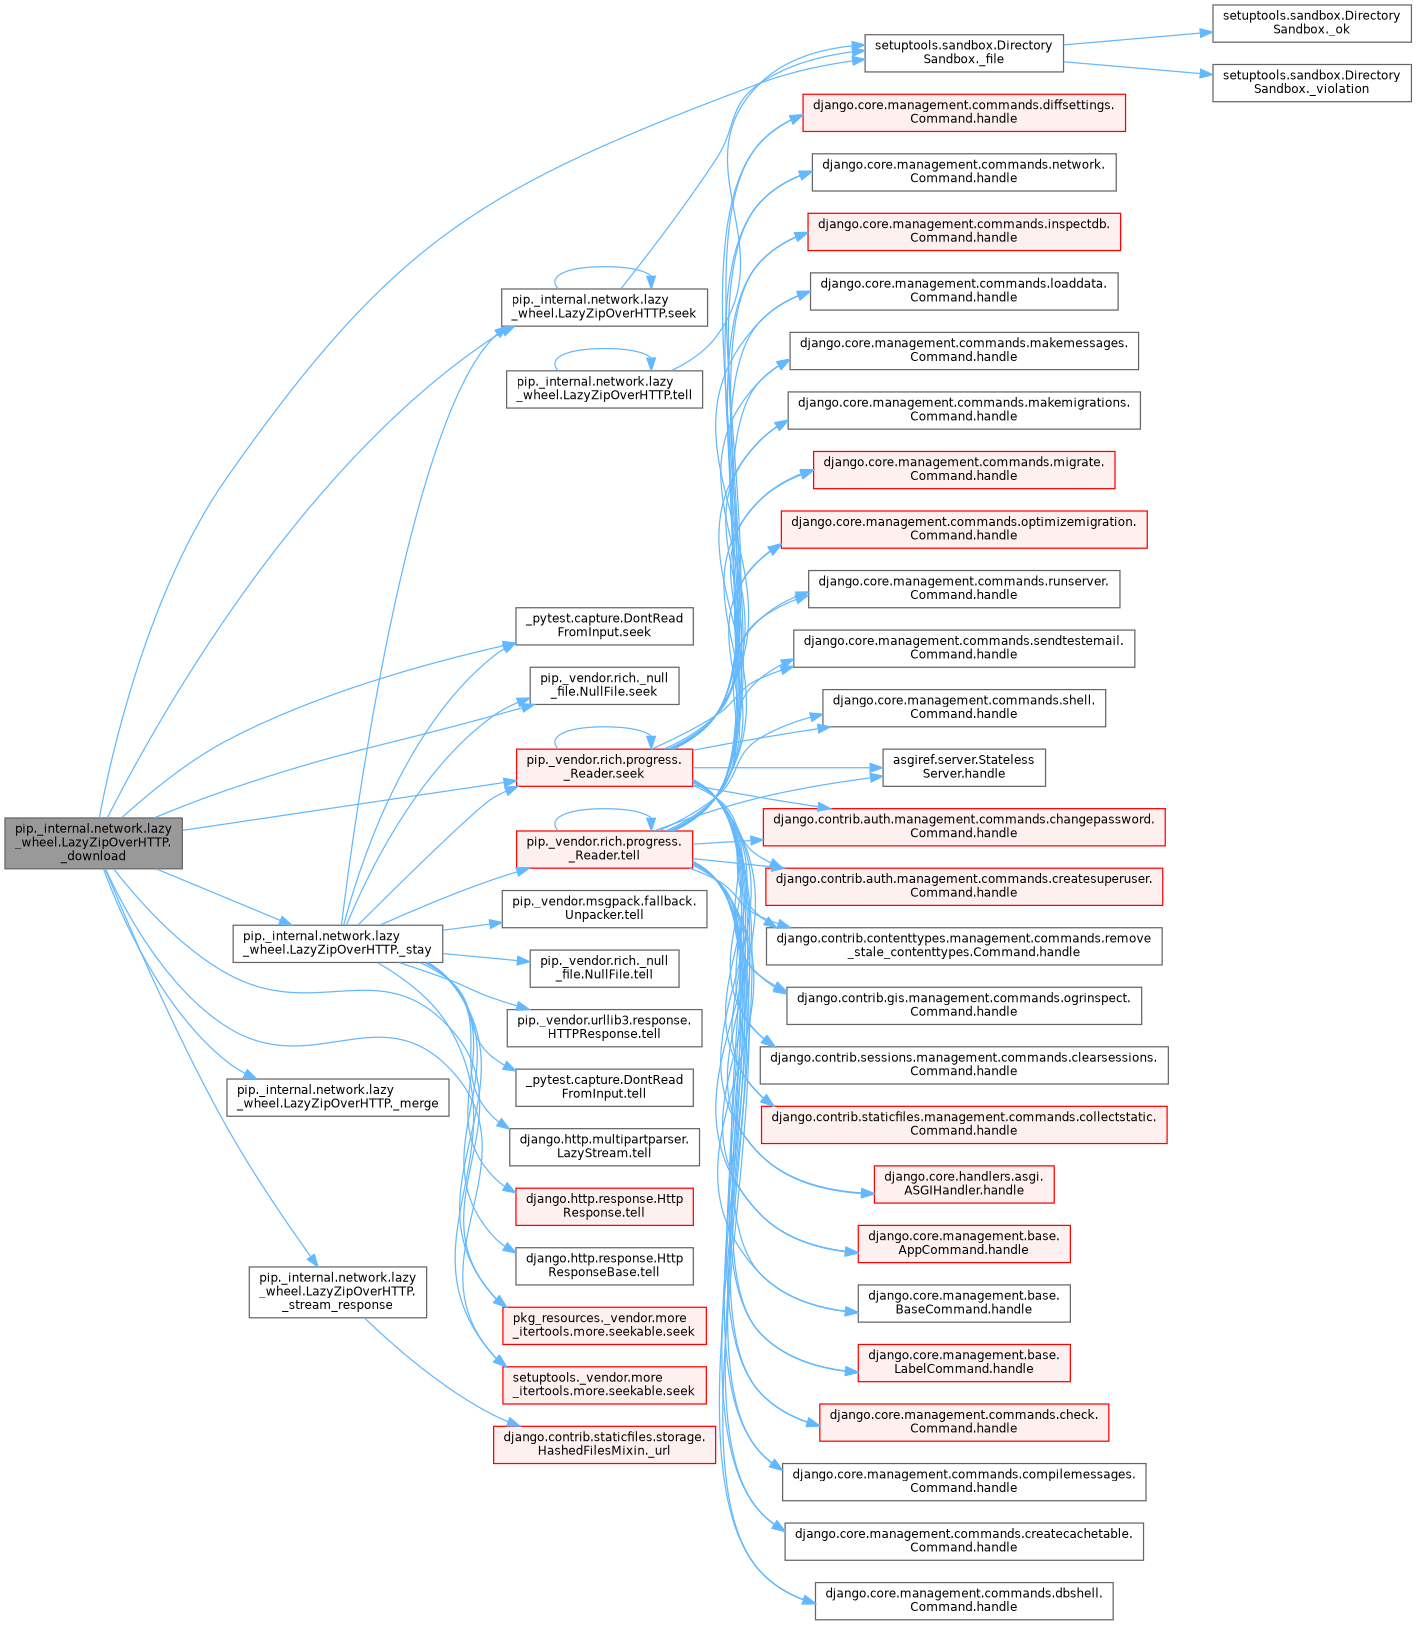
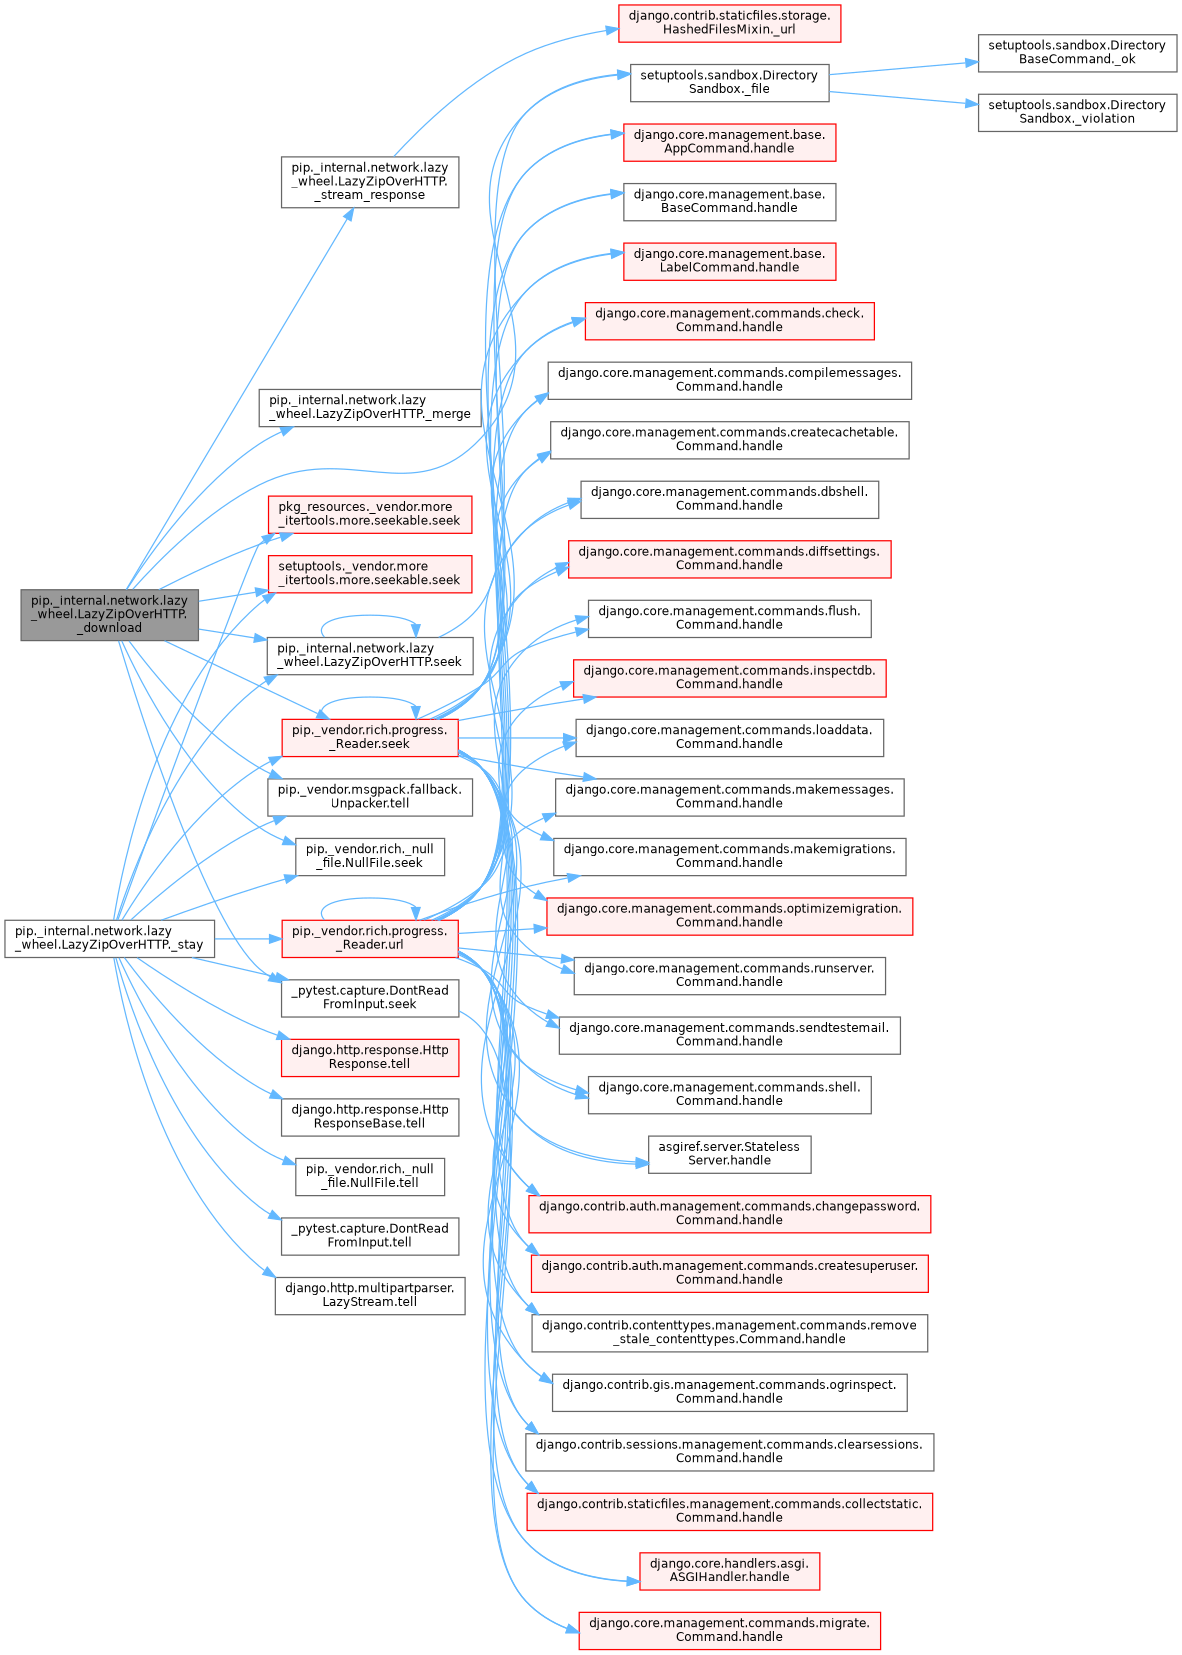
(1312, 24) -> (1078, 53)
(964, 172) -> (730, 619)
(605, 389) -> none
(735, 610) -> (501, 1326)
(605, 850) -> (370, 939)
(218, 895) -> (200, 722)
(605, 1028) -> none
